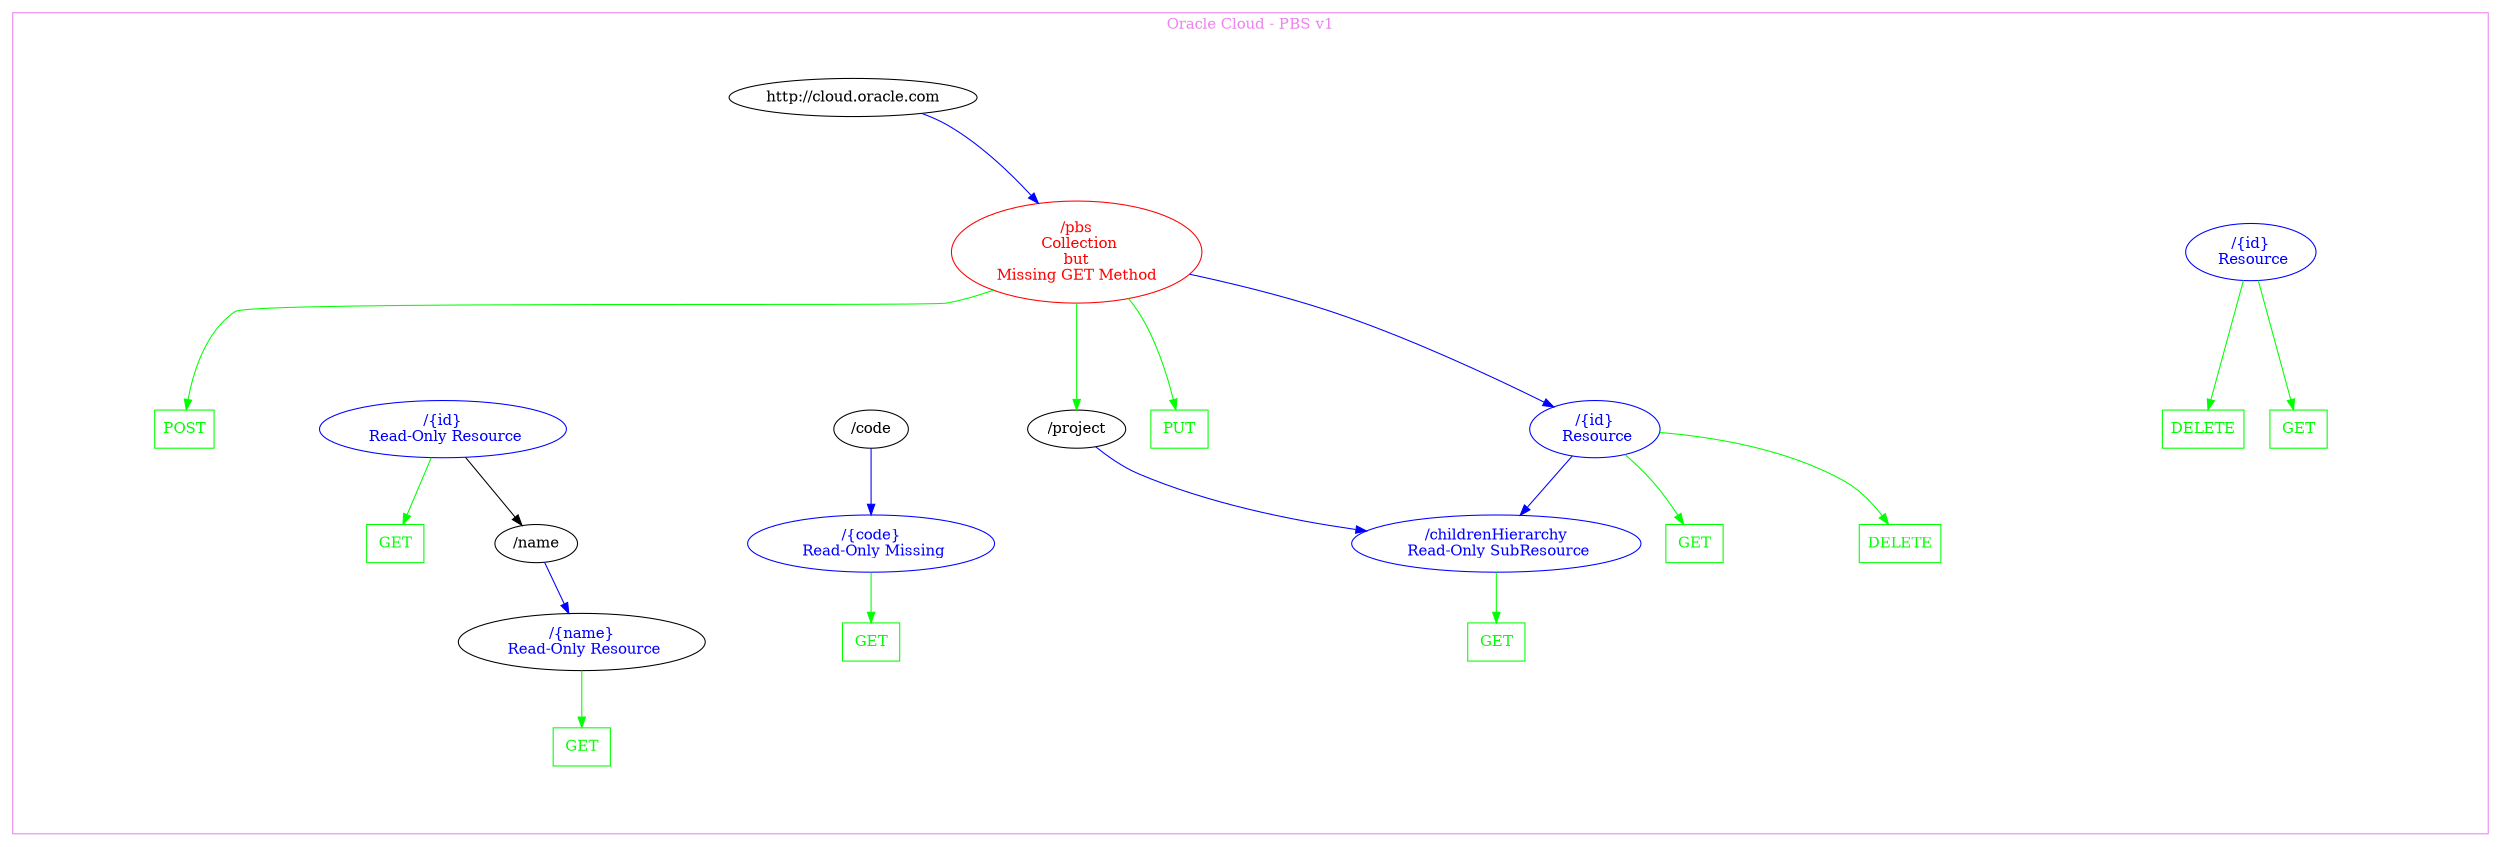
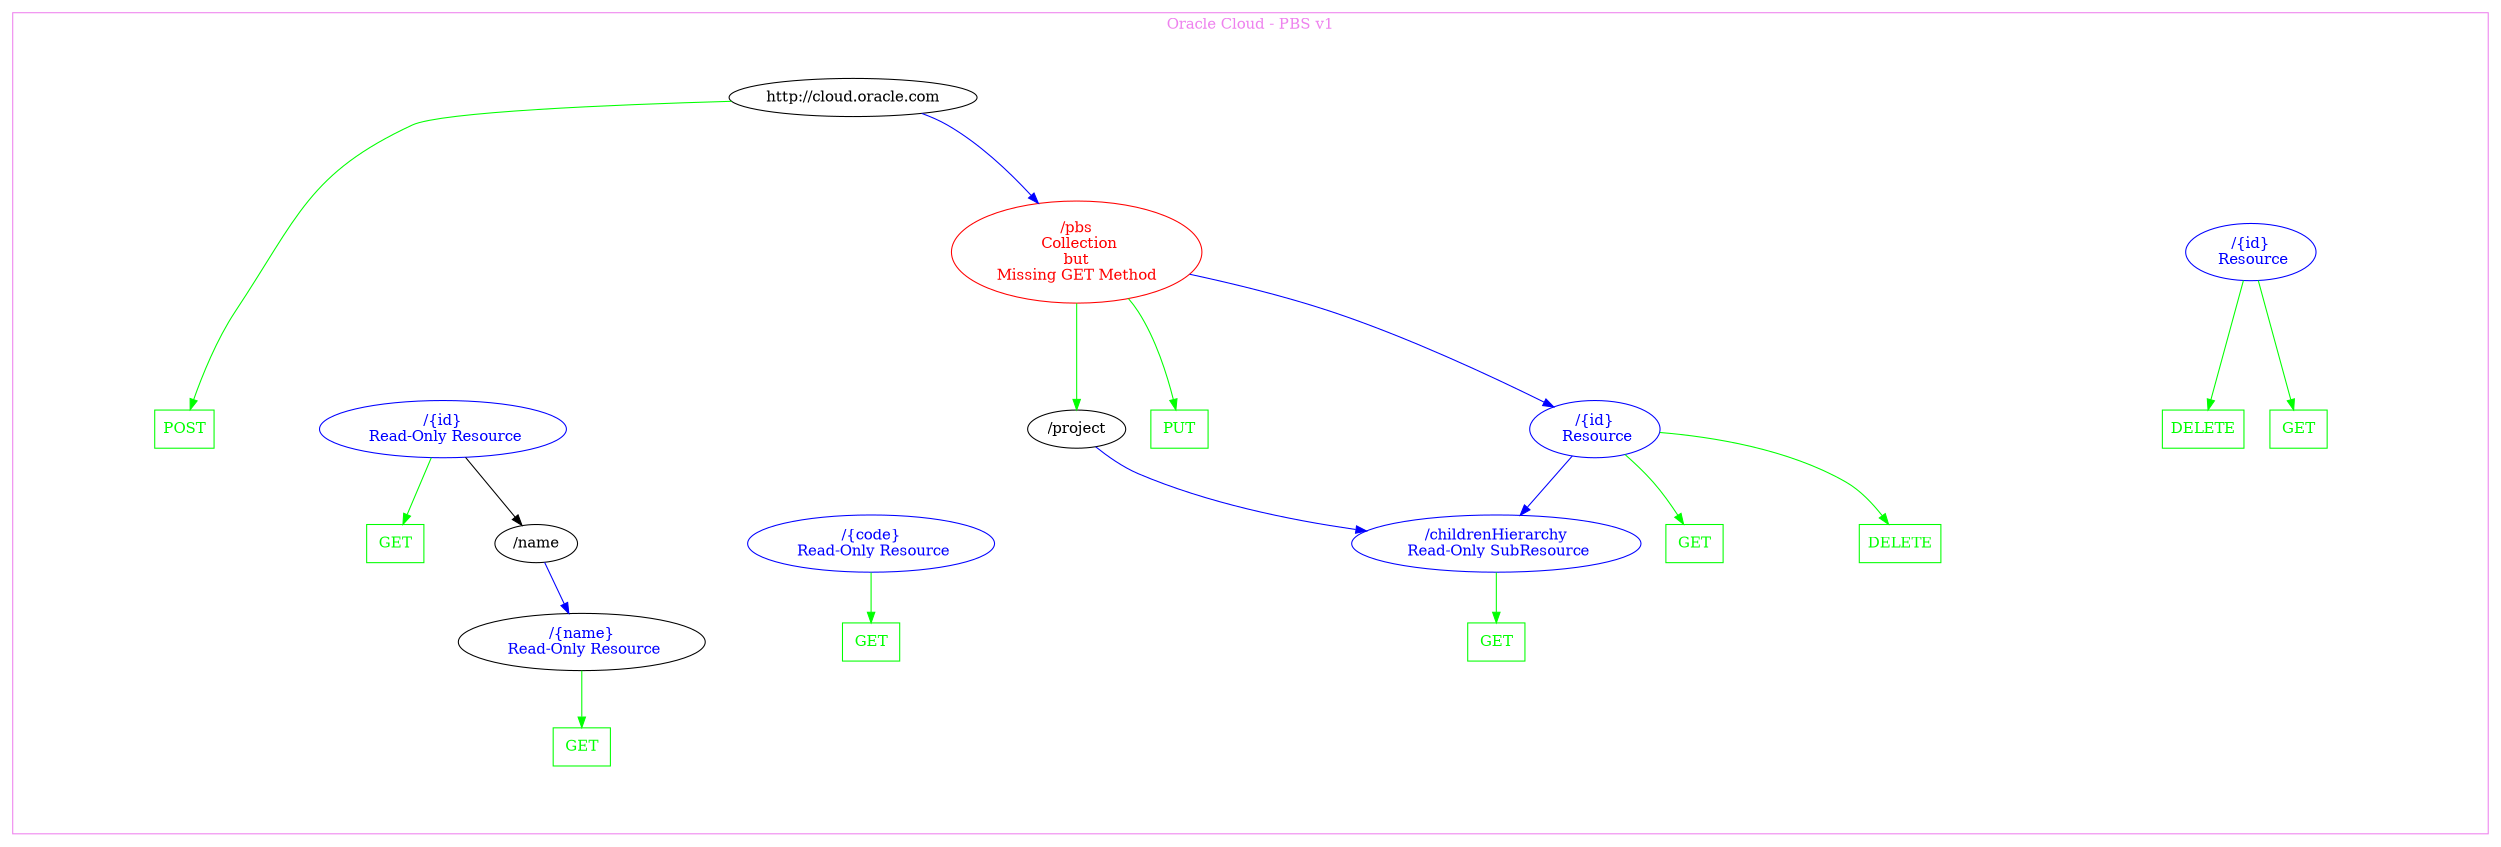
(564, 305) -> (395, 134)
(871, 429) -> none
(871, 544) -> (871, 544)
